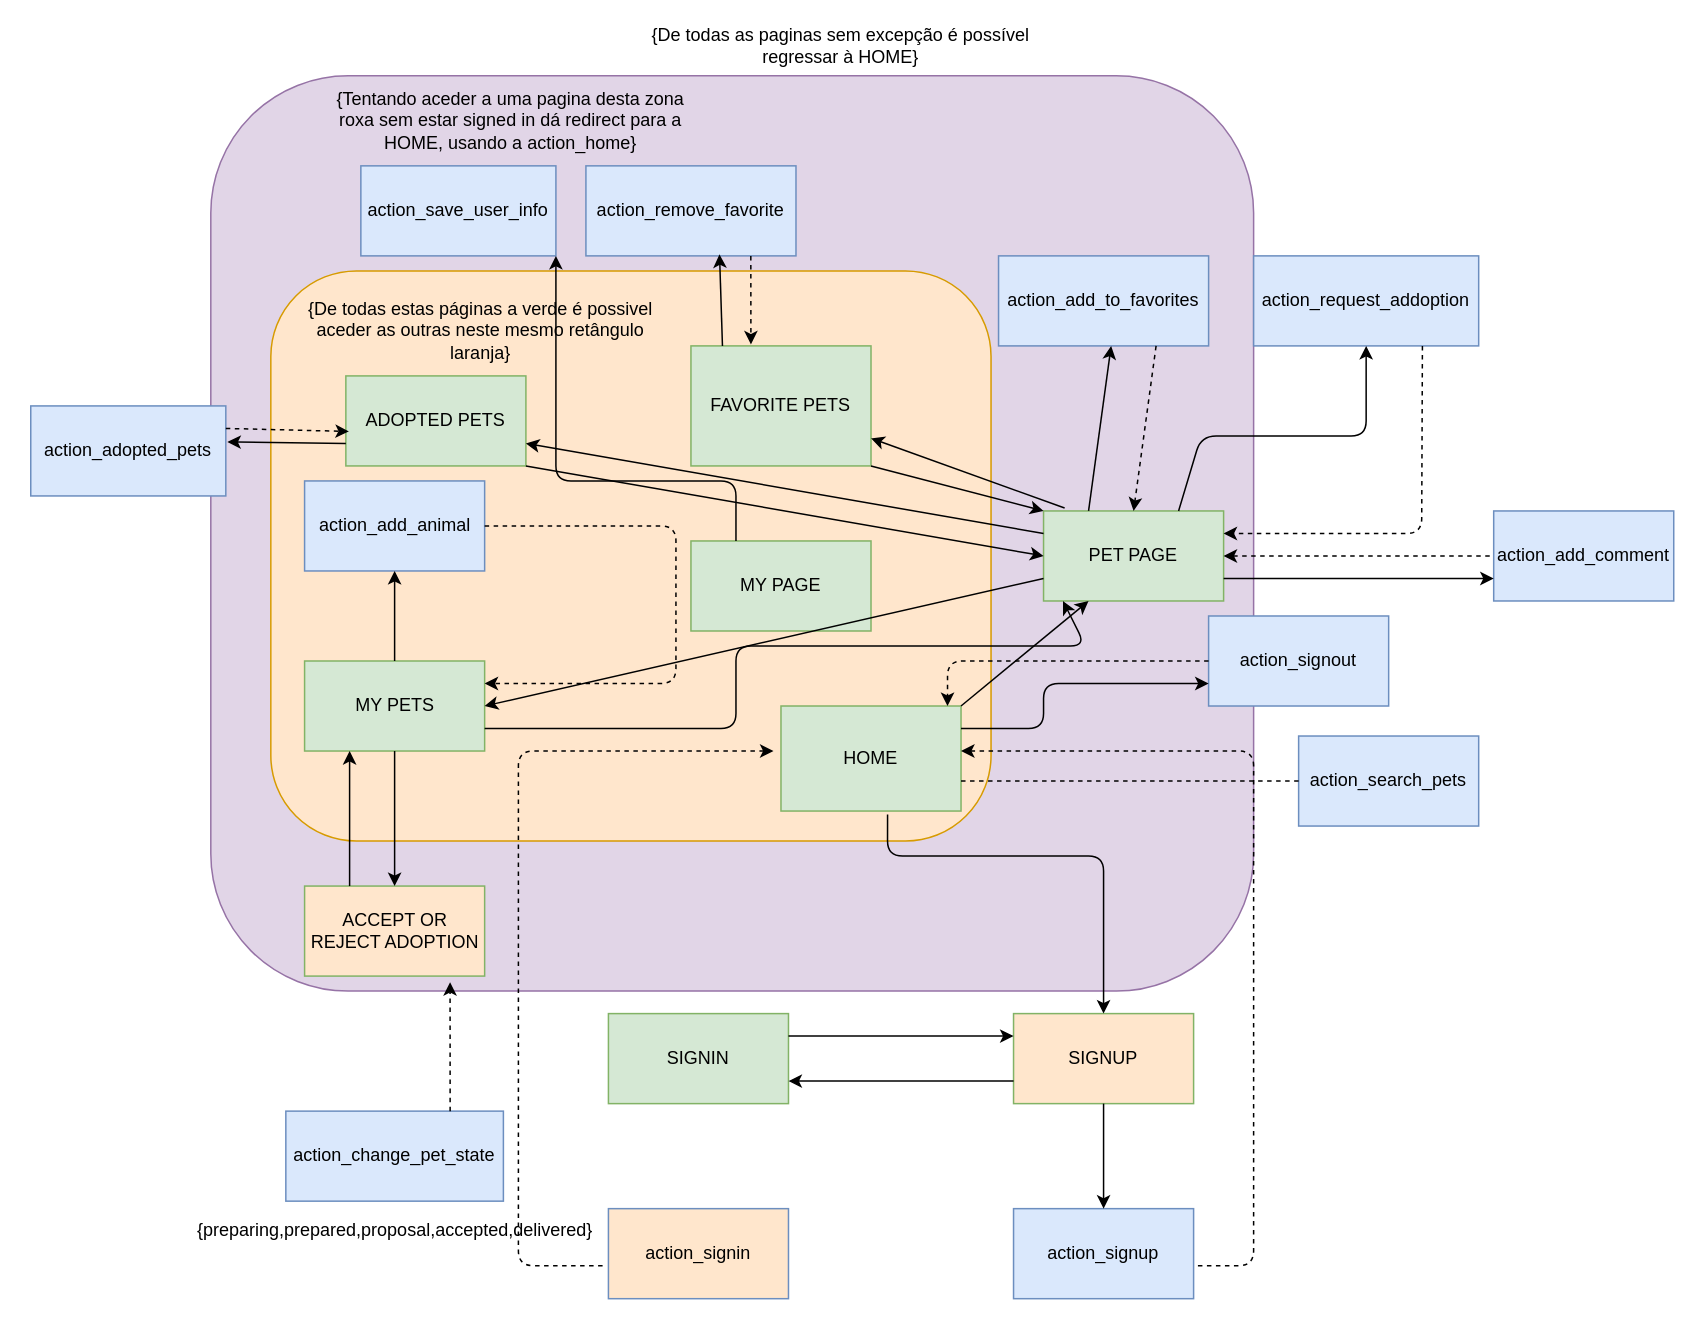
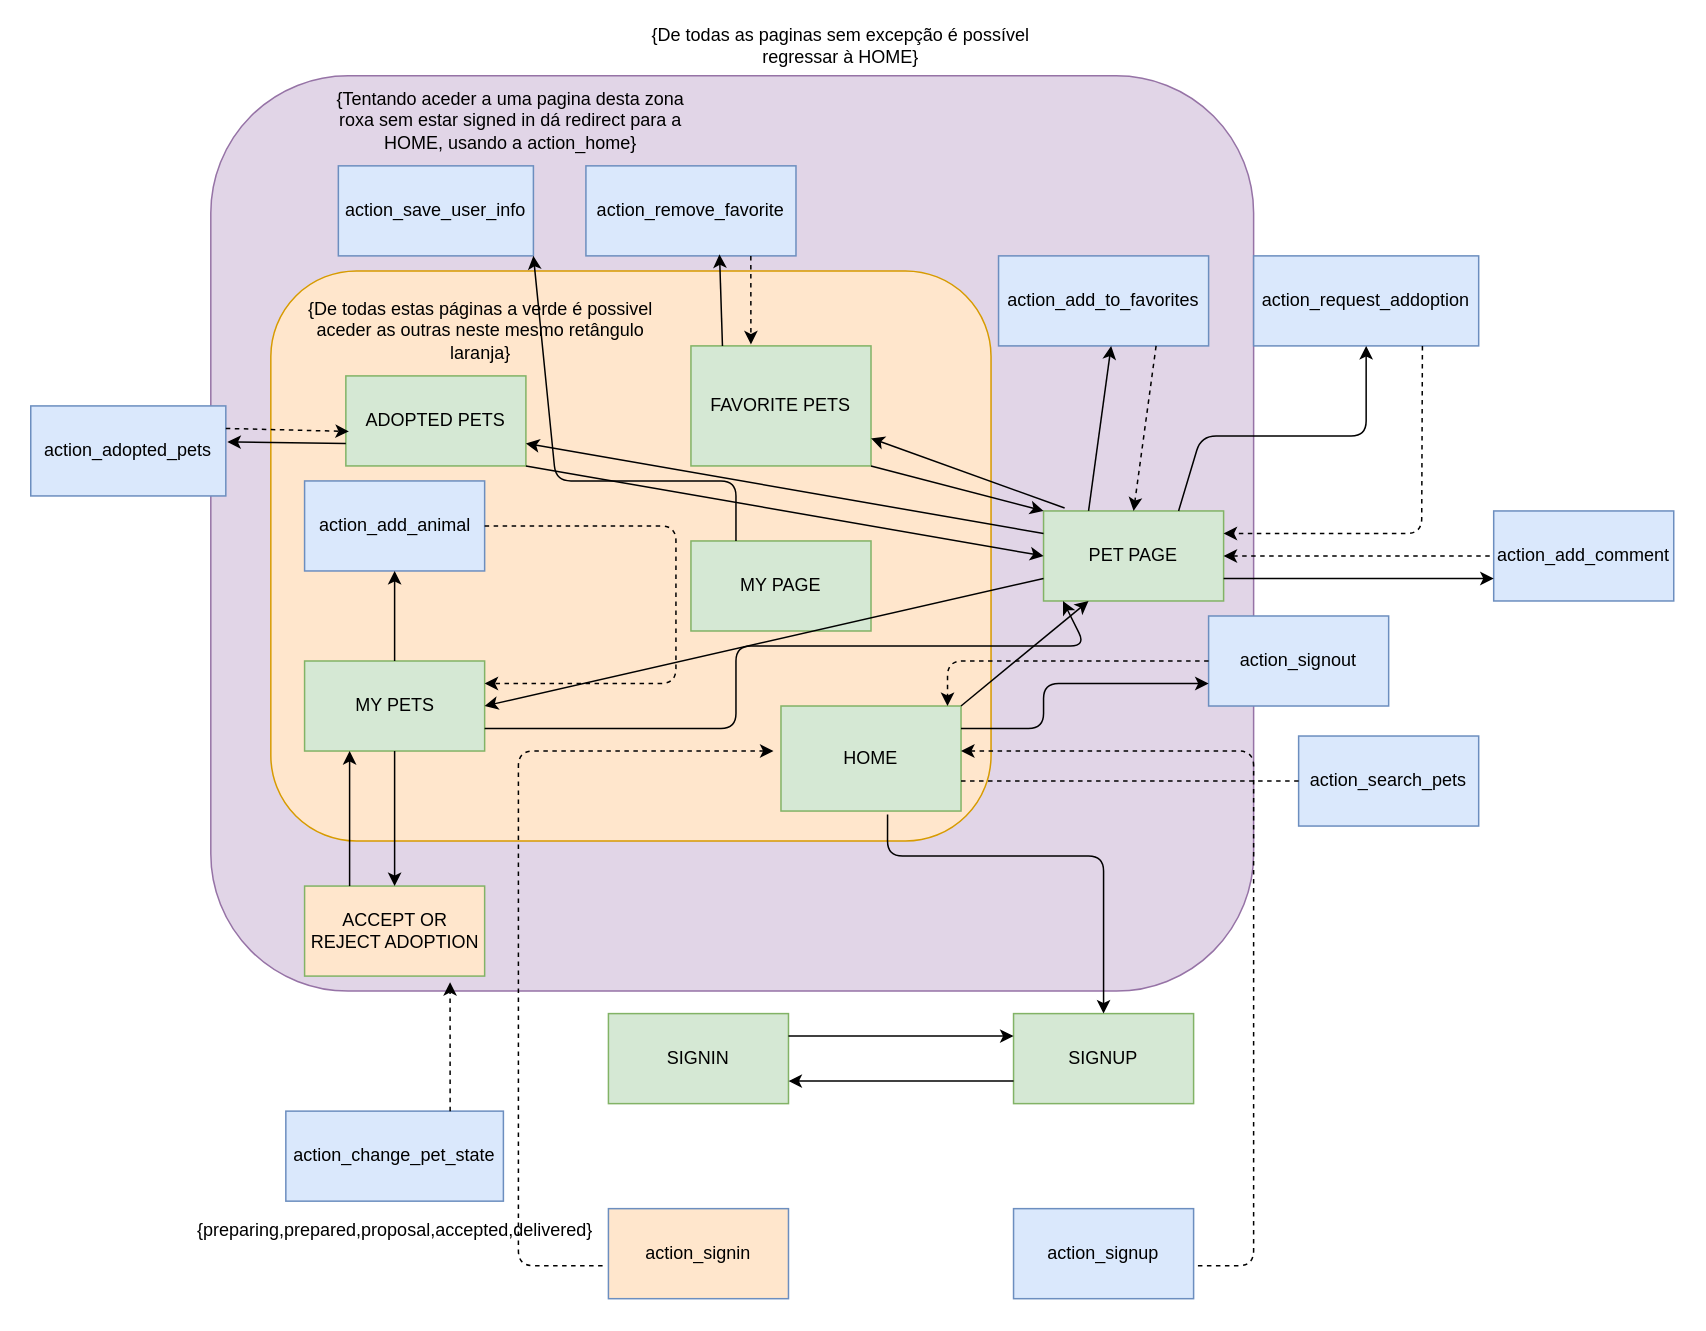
(458, 211) -> (436, 211)
(1103, 1058) -> (1103, 1058)
(1103, 1150) -> none
